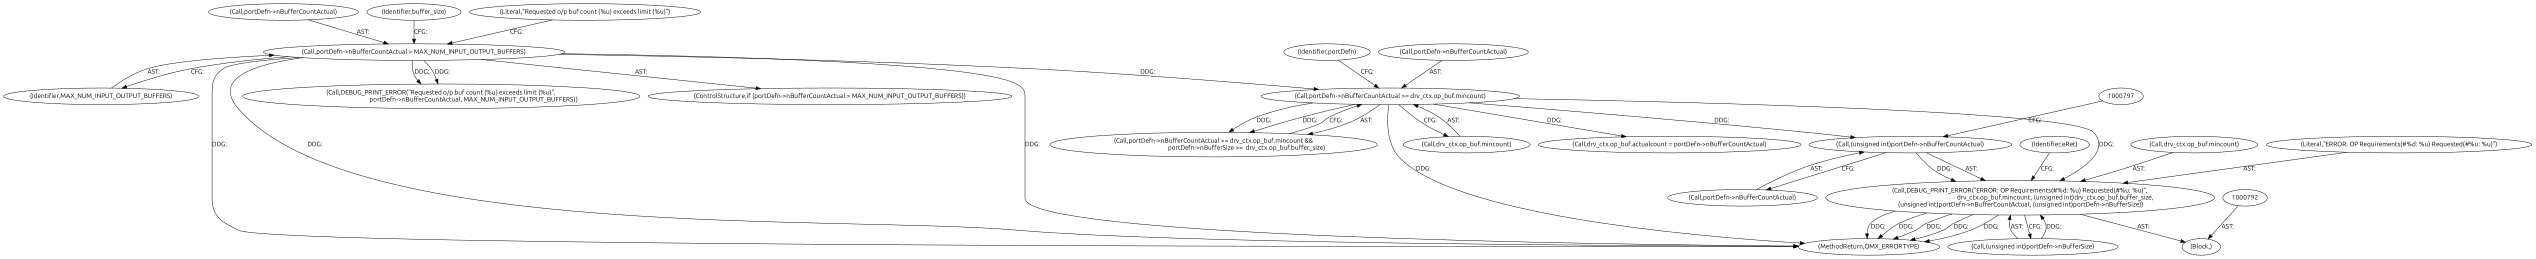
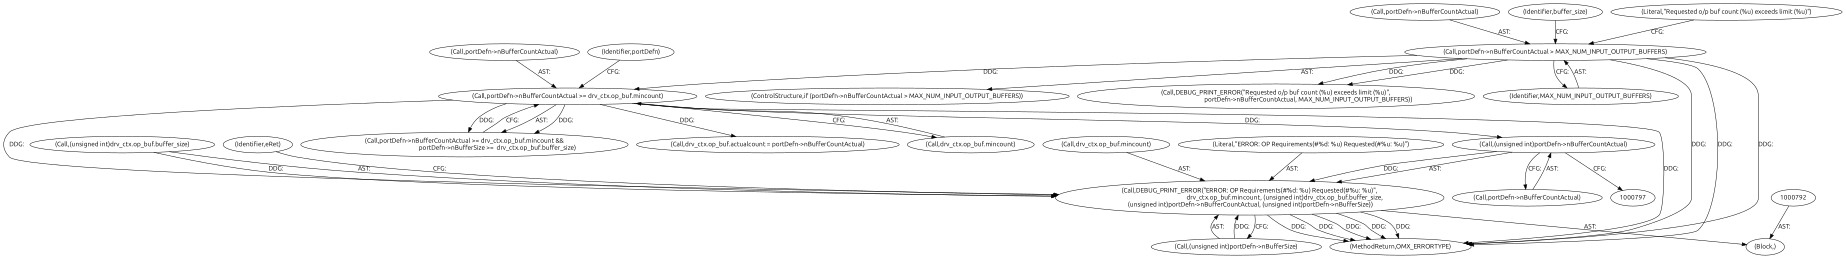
(2033, 117) -> (1592, 170)
none -> (122, 145)
